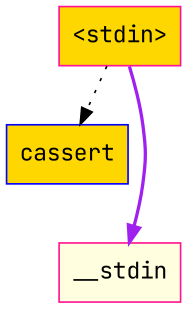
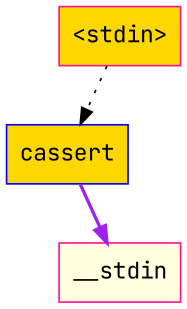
(145, 146) -> (90, 206)
